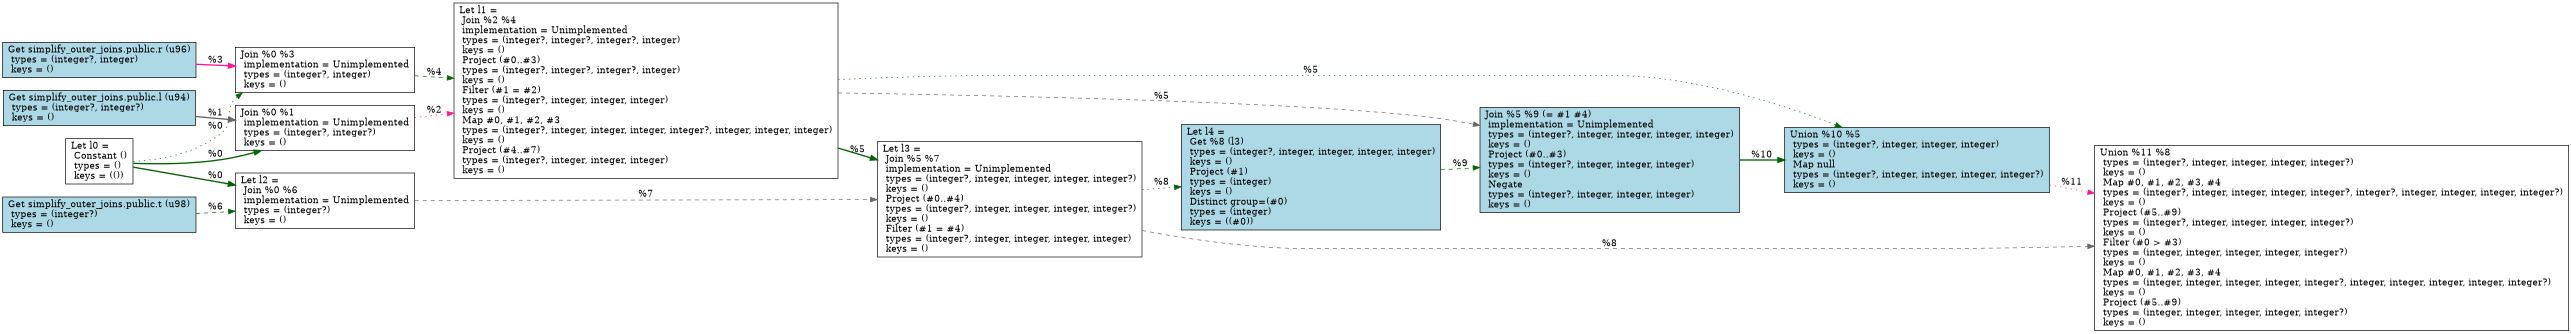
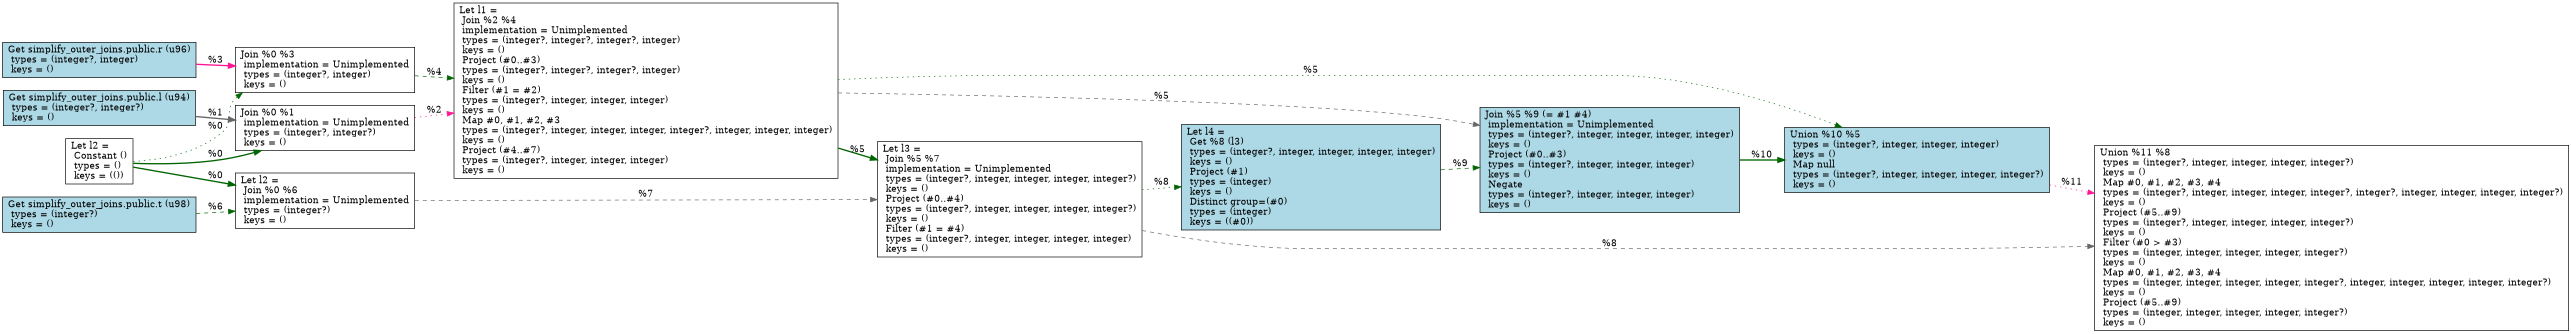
(99, 161) -> (99, 161)
